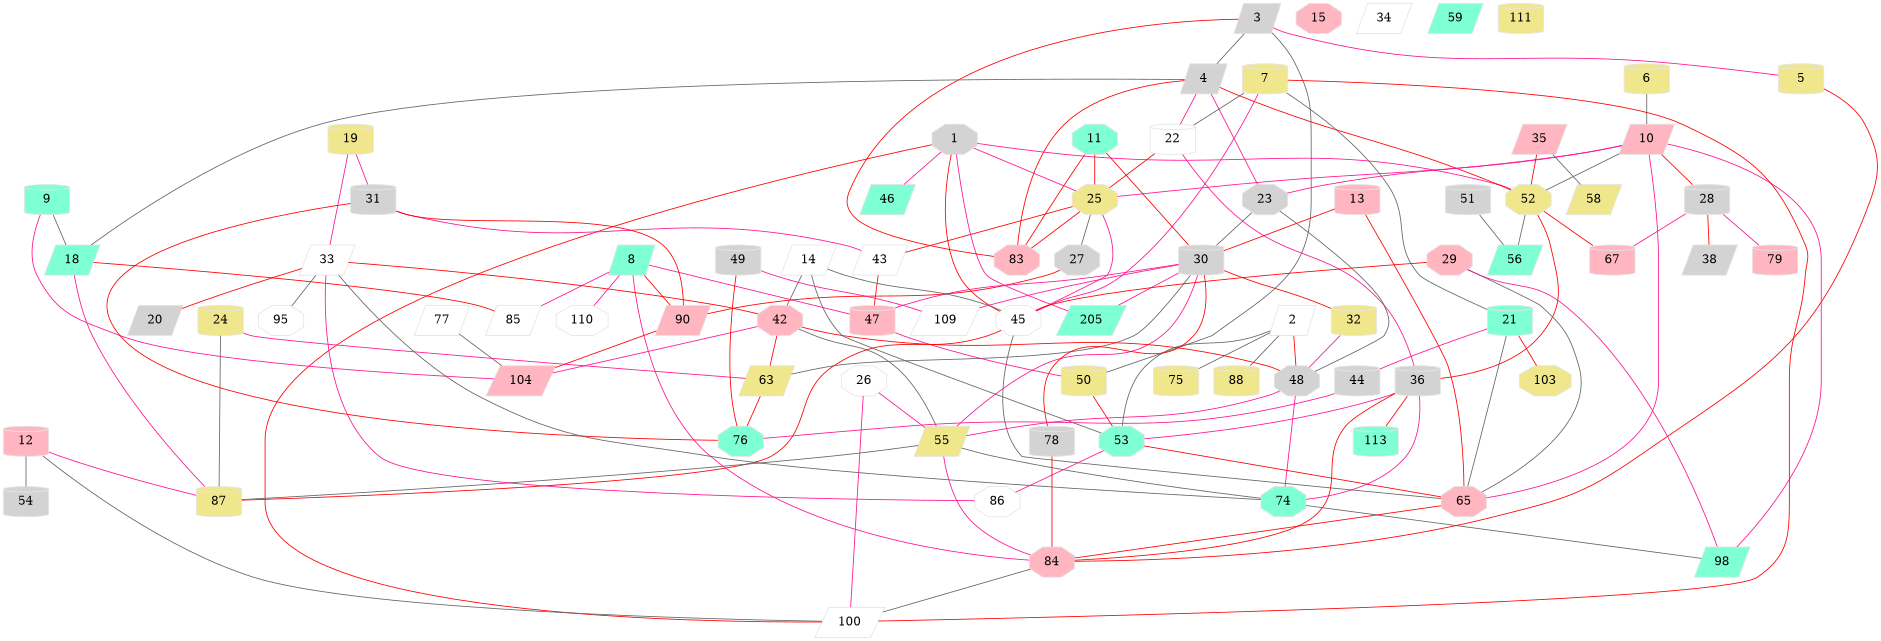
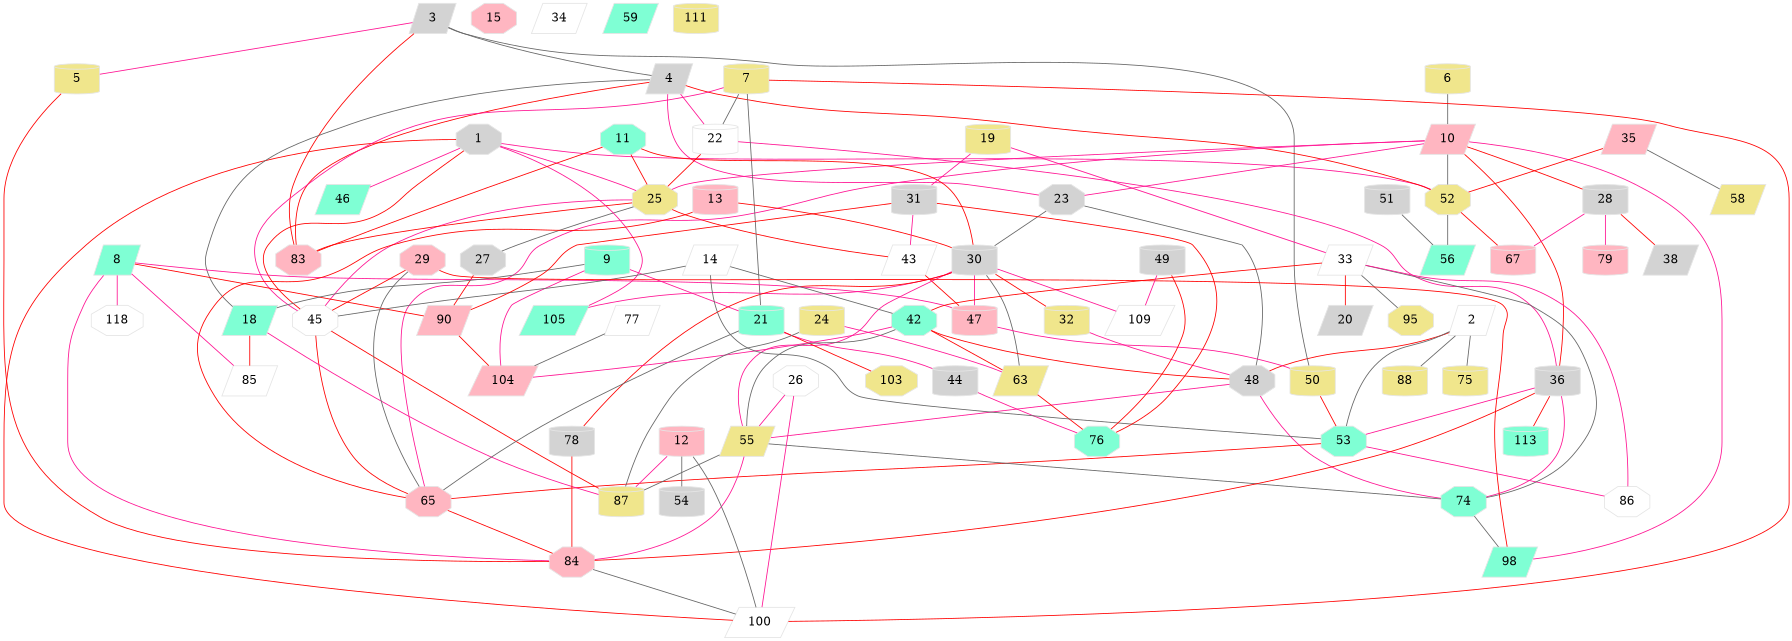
none -> (679, 288)
(281, 320) -> (1411, 320)
(582, 320) -> (117, 320)
(780, 320) -> (914, 320)
(1091, 320) -> (554, 320)
(1545, 328) -> (1544, 247)
(1627, 373) -> (1094, 280)
(1169, 472) -> (338, 430)
